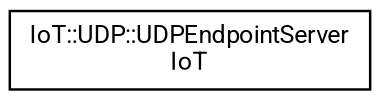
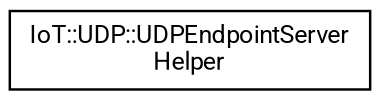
(190, 50) -> (190, 50)
